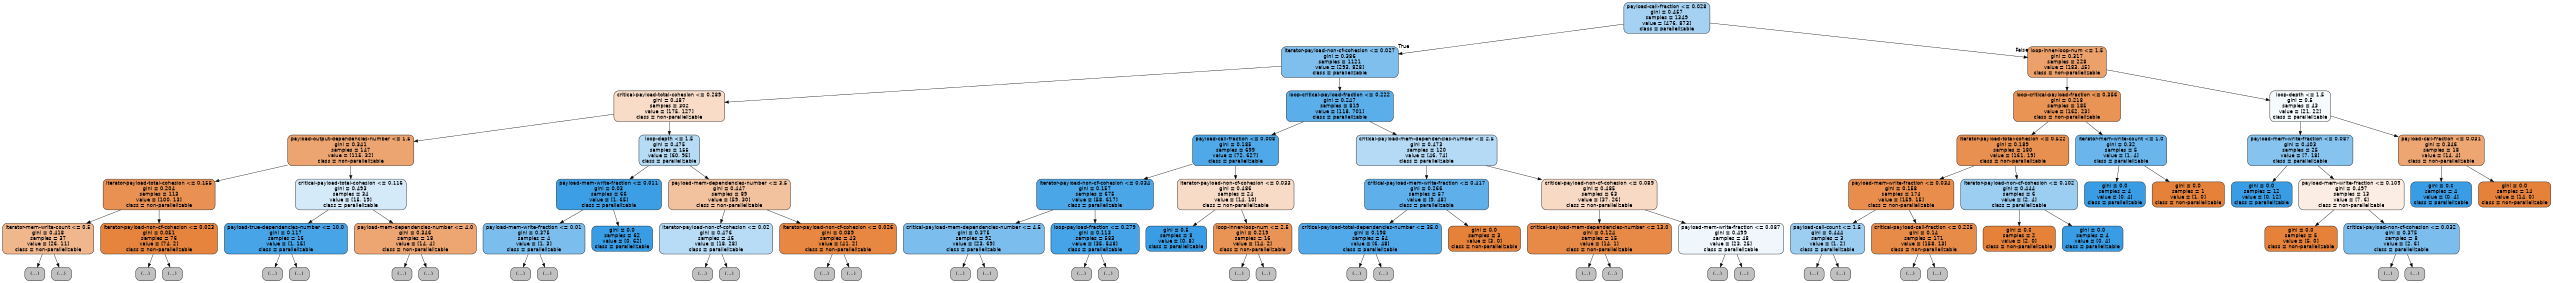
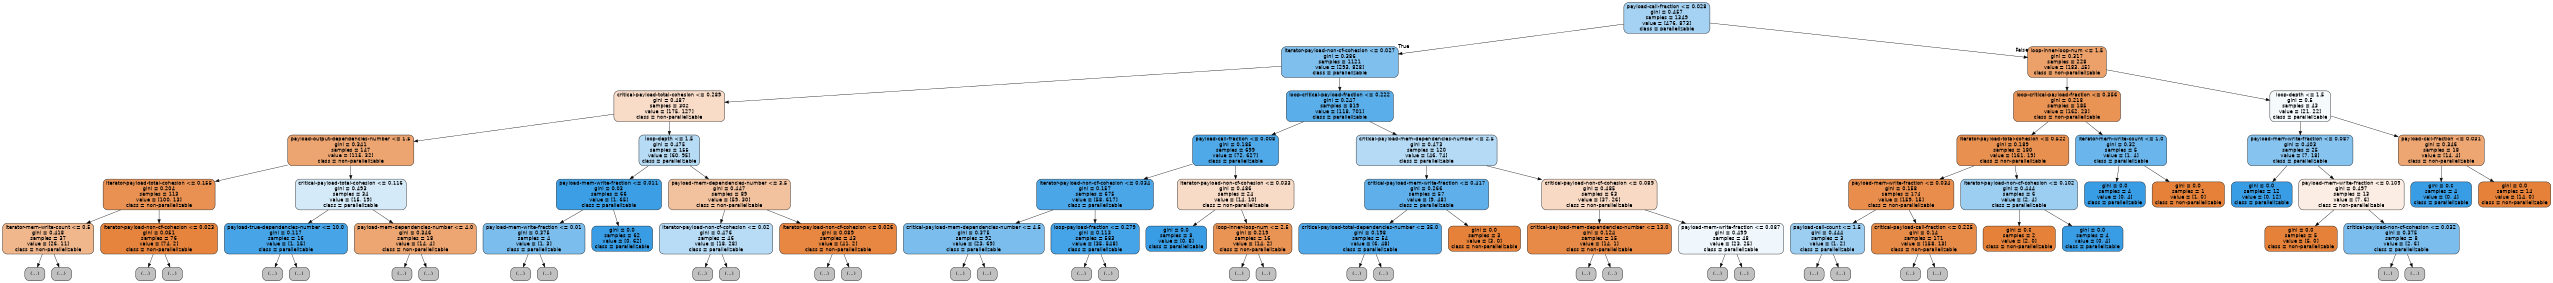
(1176, 239) -> (1176, 239)
